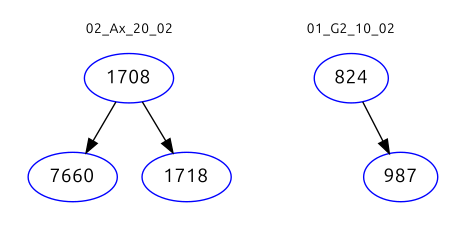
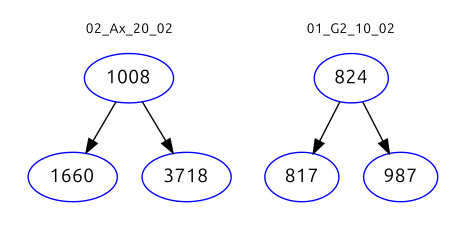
(129, 78) -> (129, 78)
(73, 177) -> (73, 177)
(187, 177) -> (187, 177)
none -> (302, 177)
